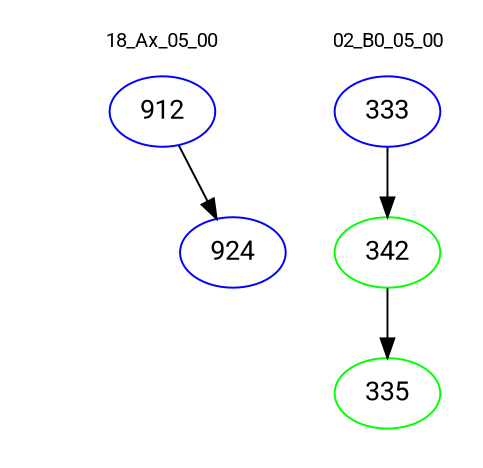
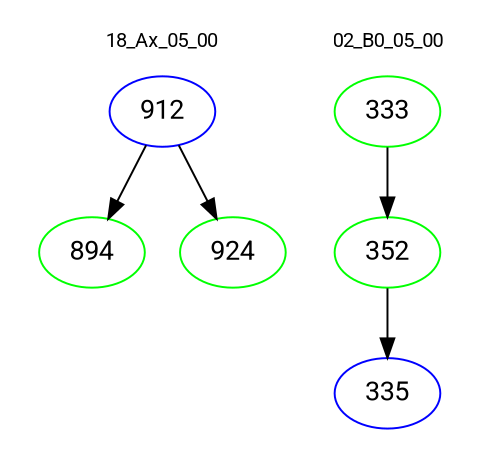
(387, 112) -> (387, 112)
none -> (92, 252)
(233, 252) -> (233, 252)
(387, 252) -> (387, 252)
(387, 393) -> (387, 393)
